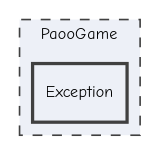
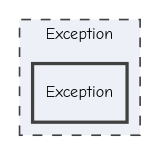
(80, 35) -> (80, 35)
